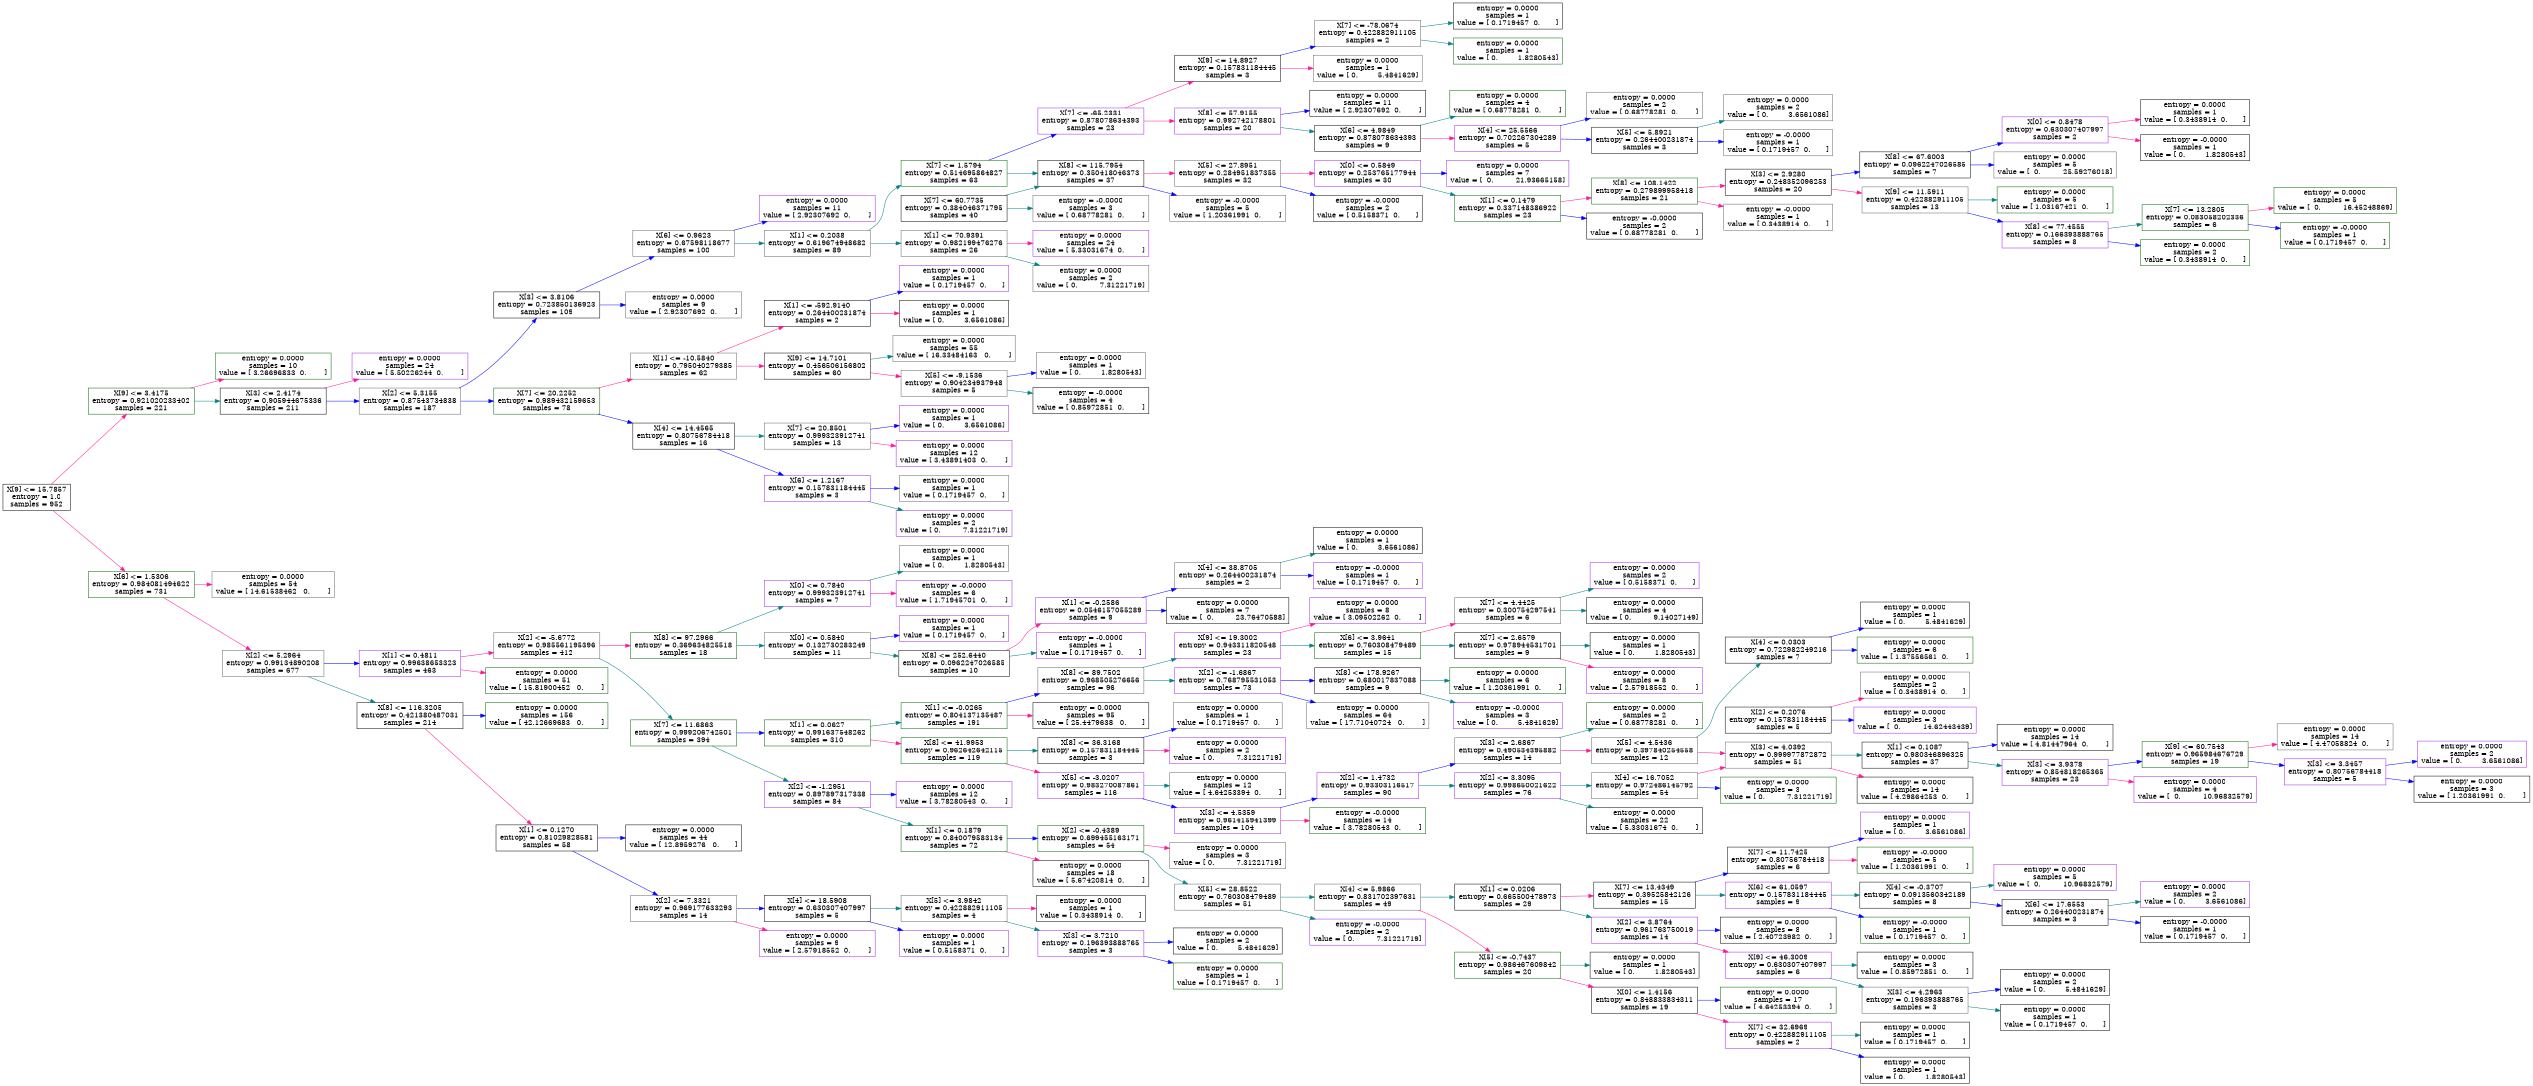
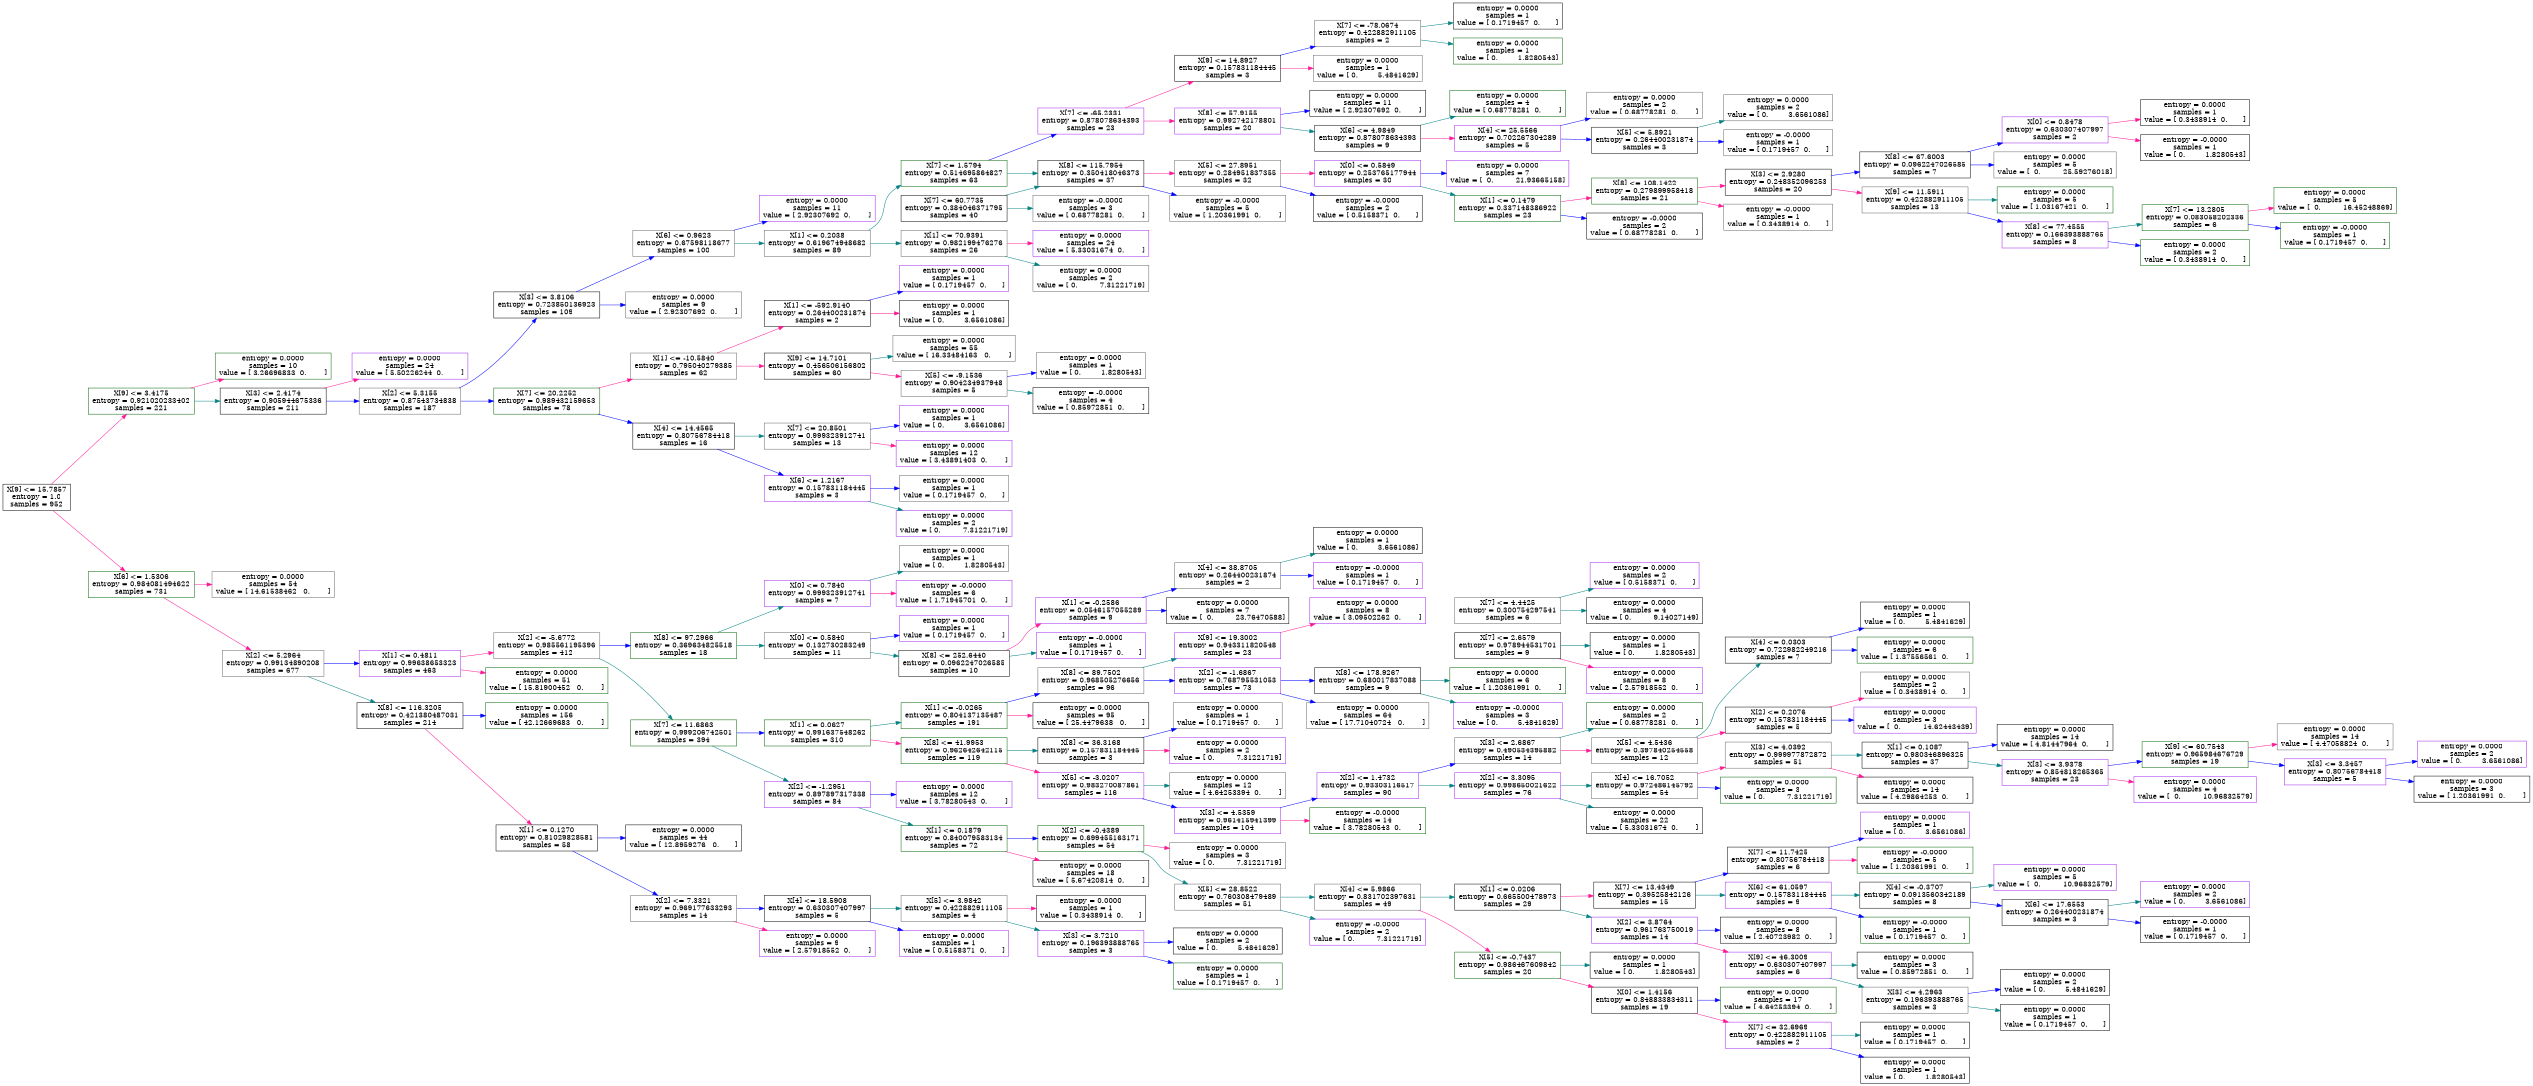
(613, 646) -> (613, 646)
(1368, 646) -> none
(1157, 681) -> (1157, 681)
(1709, 753) -> (1709, 736)
